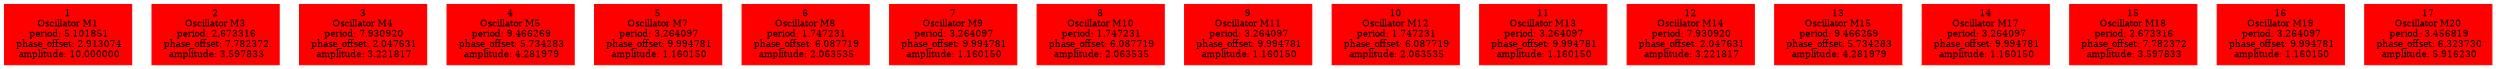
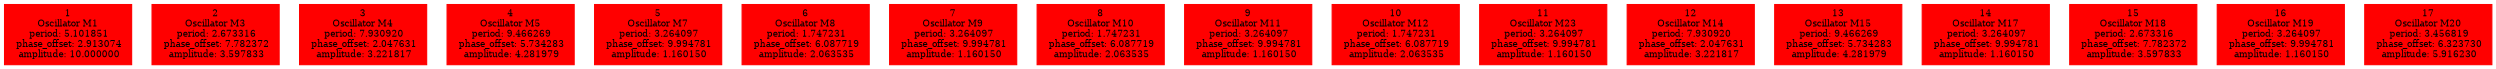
(1543, 24) -> (1543, 24)
